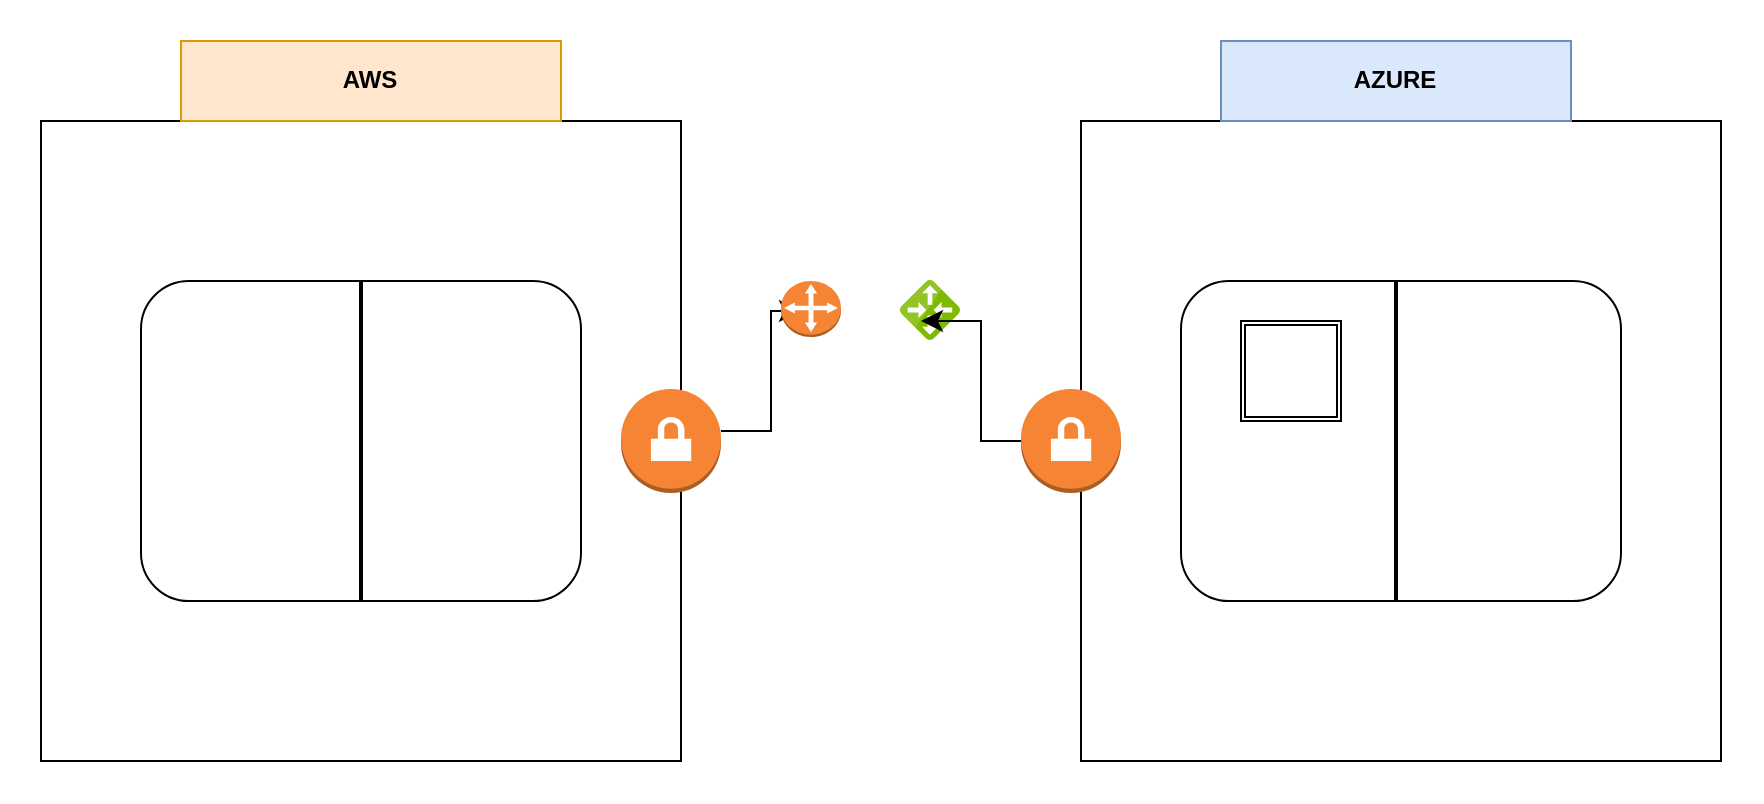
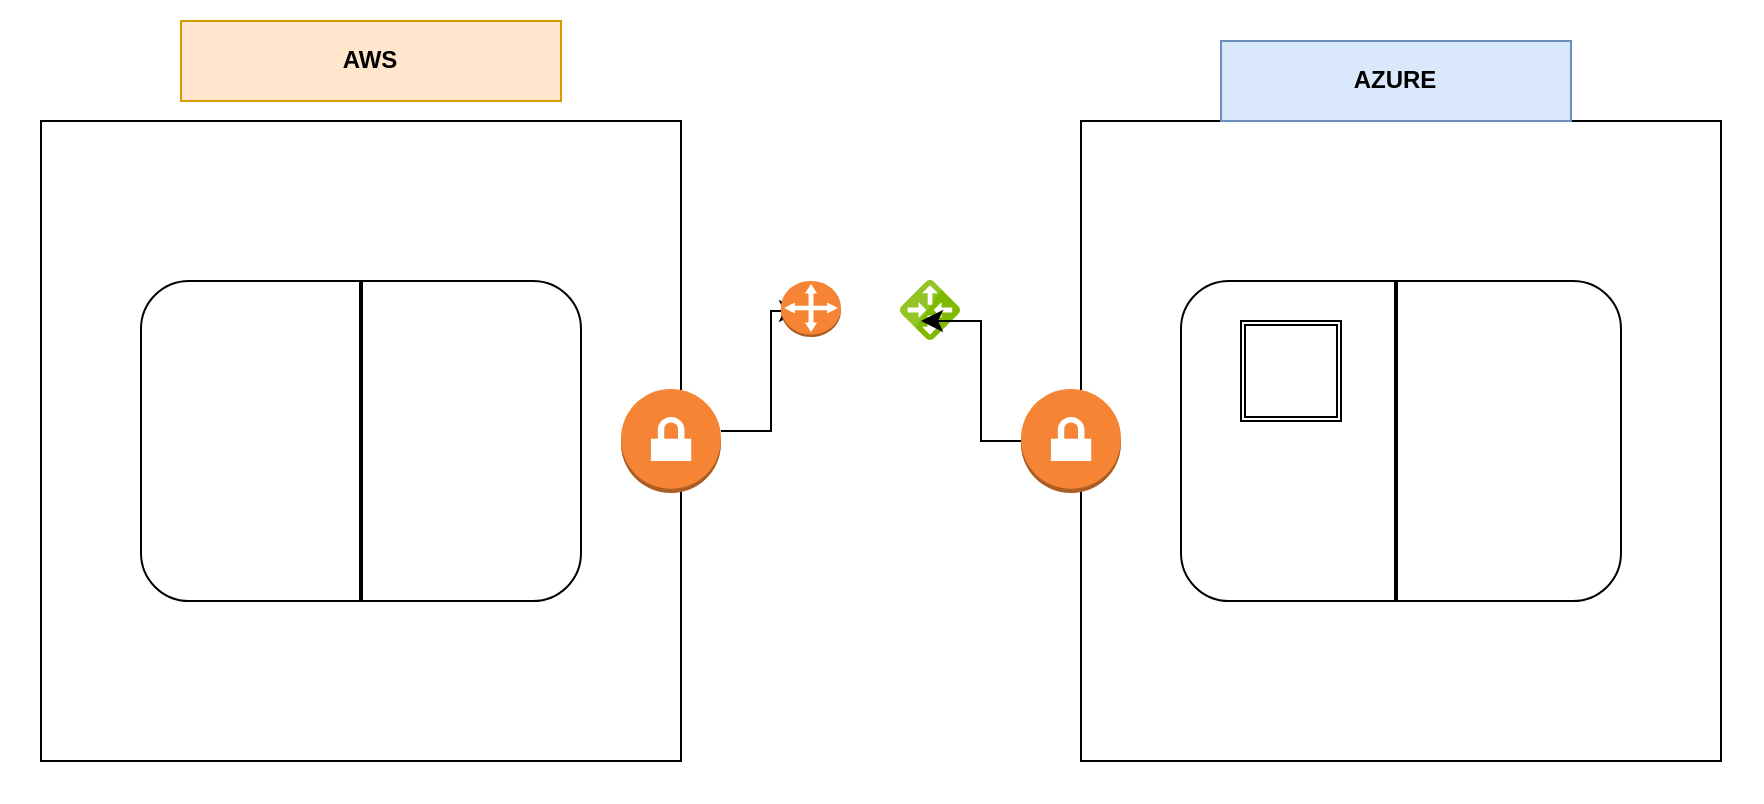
(371, 81) -> (371, 61)
